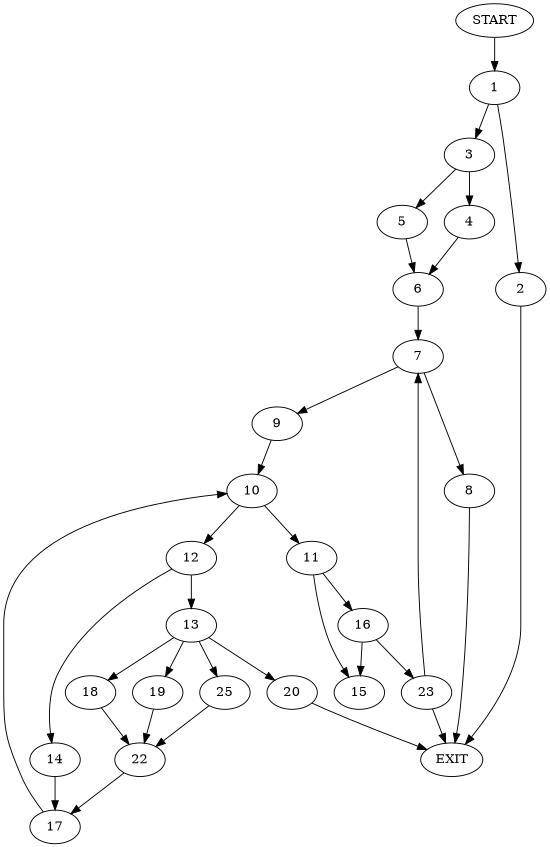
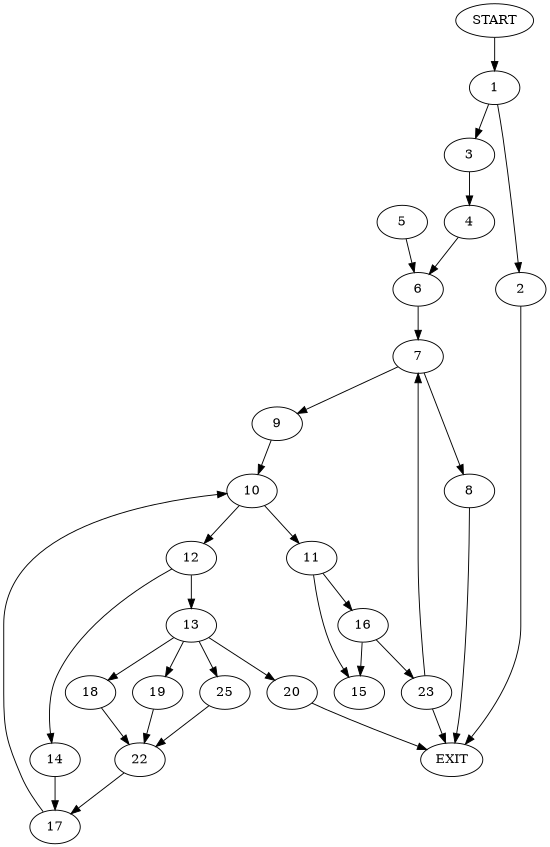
(439, 185) -> none
